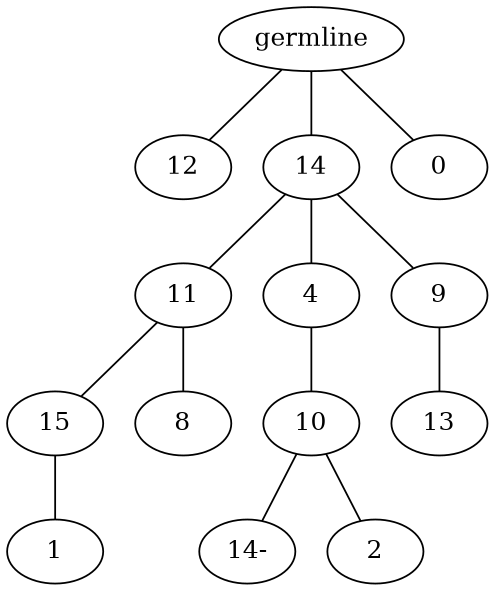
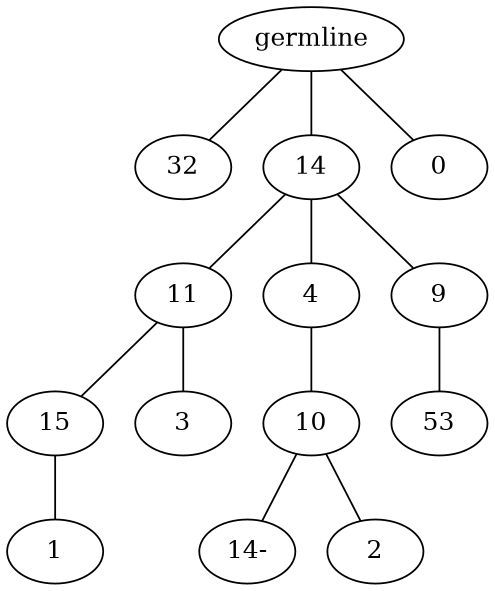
(183, 167) -> (183, 167)
(183, 423) -> (183, 423)
(439, 423) -> (439, 423)
